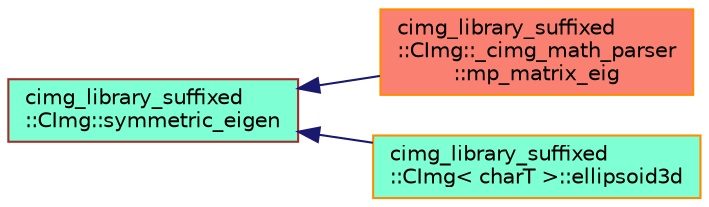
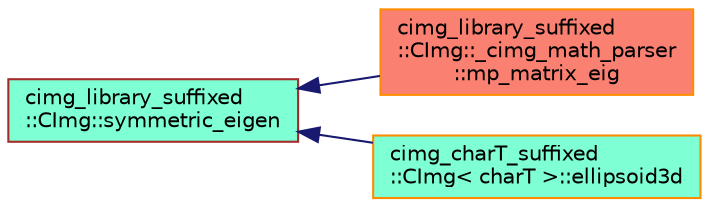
(537, 167) -> (537, 167)
